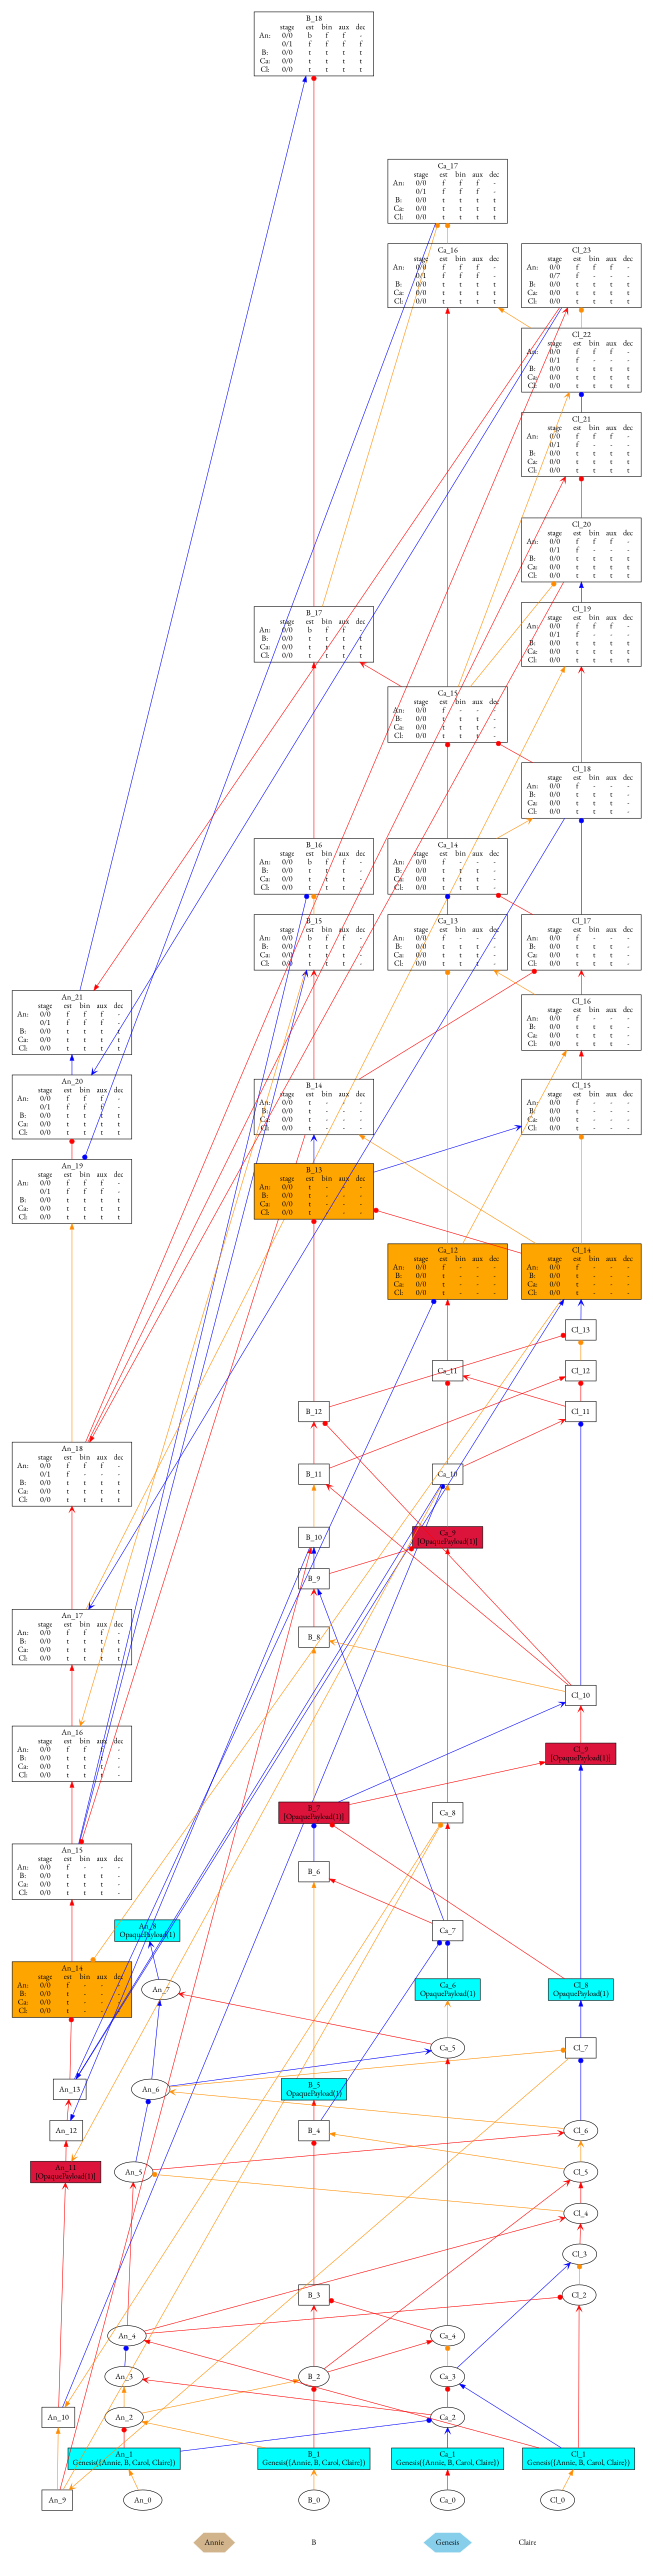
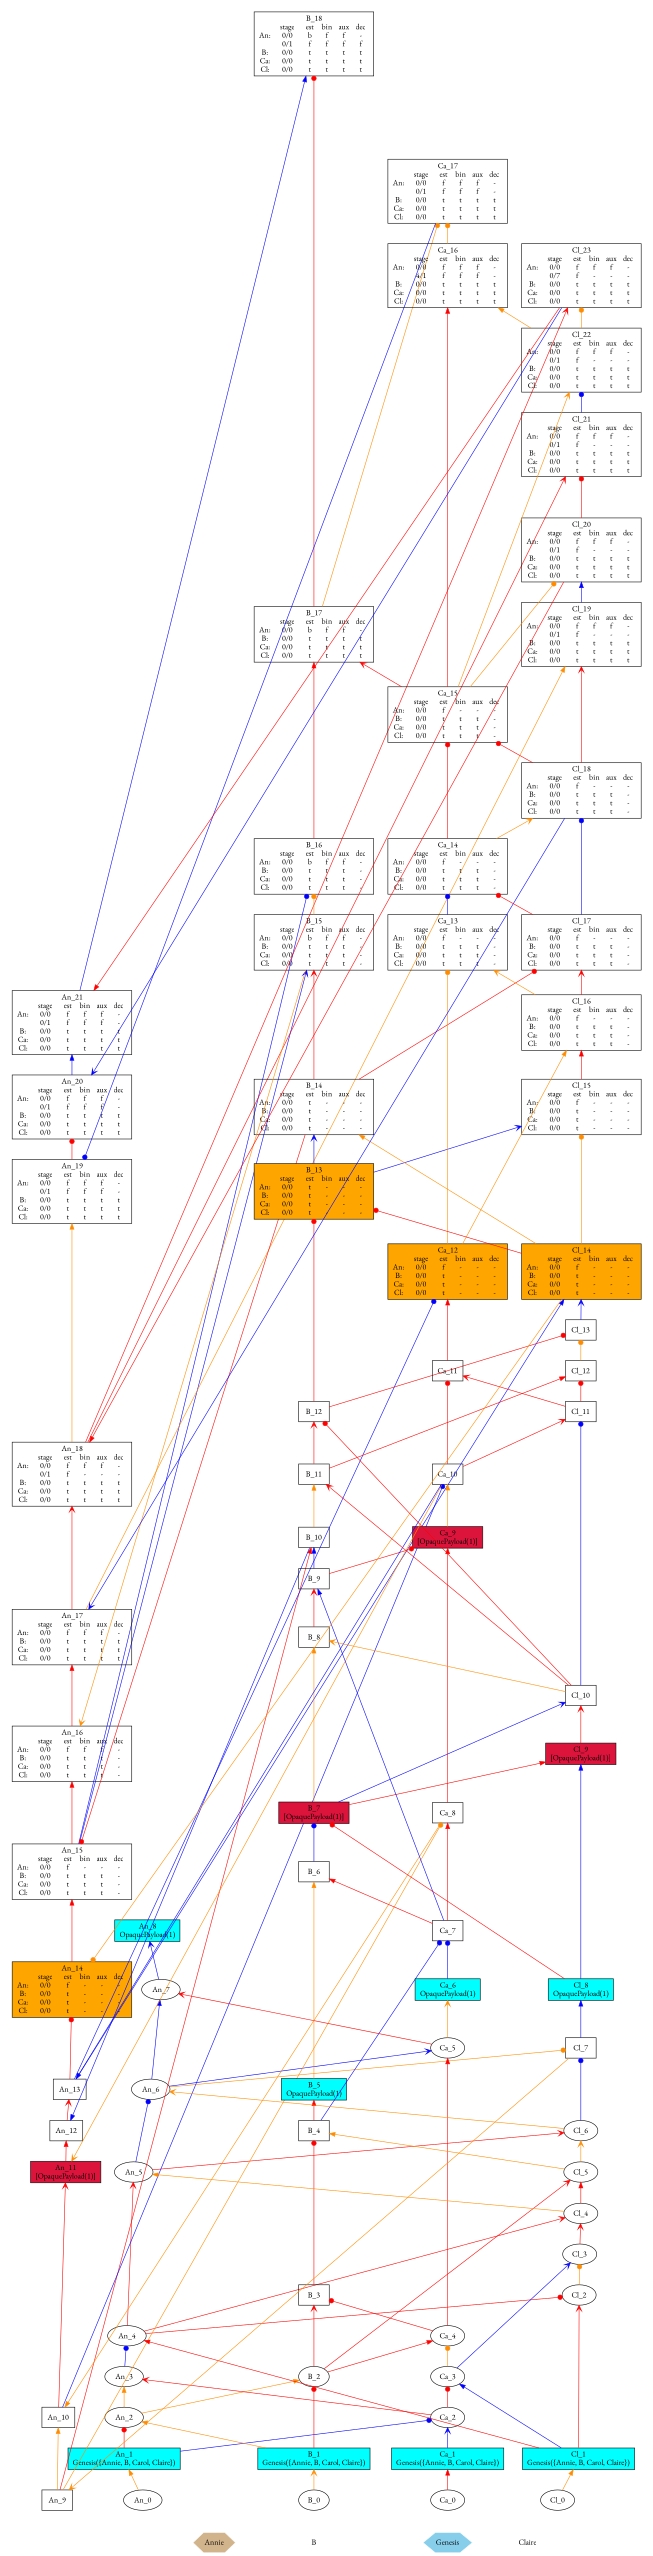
(421, 276) -> (421, 276)
(361, 2193) -> (361, 2193)
